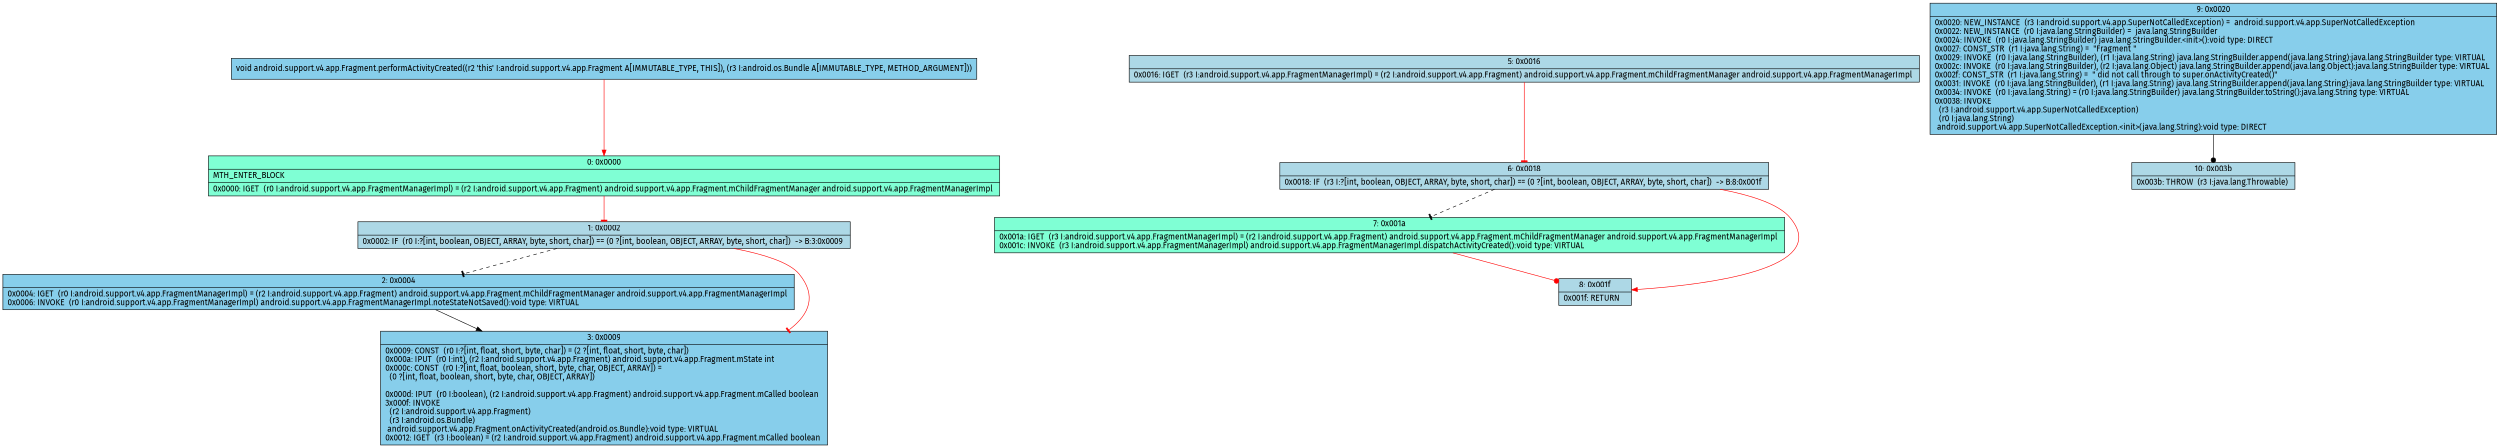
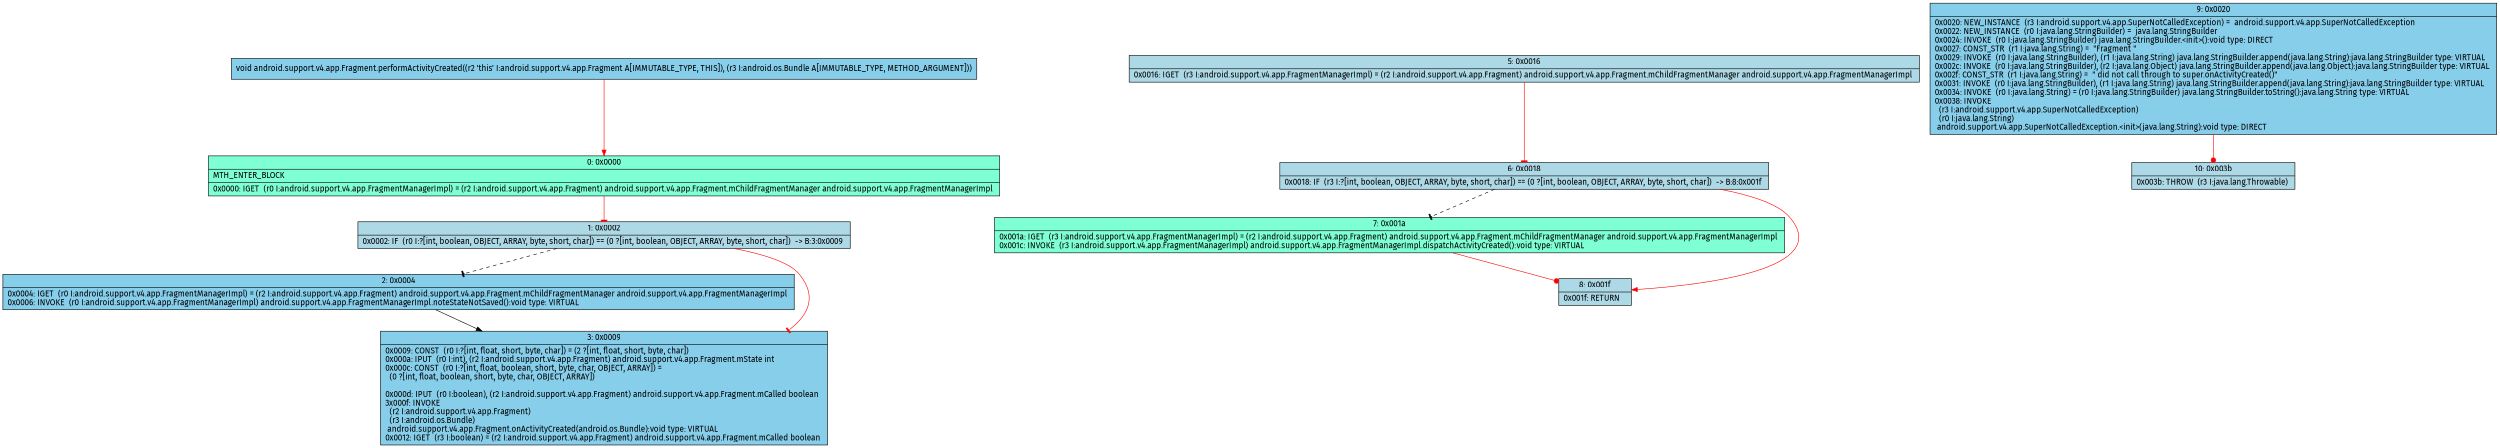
(2213, 146) -> (2213, 146)
